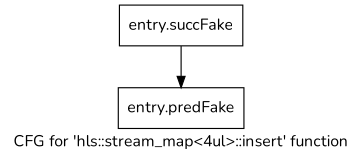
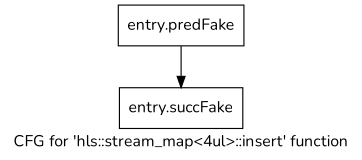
(181, 61) -> (181, 61)
